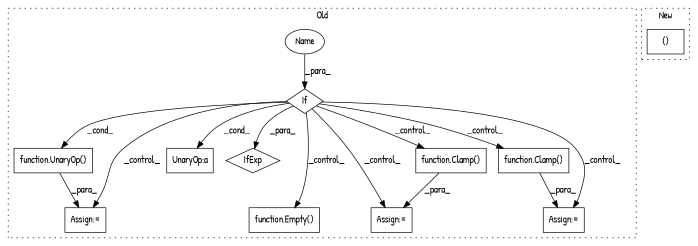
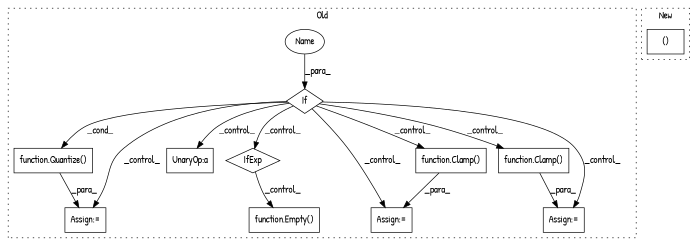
(237, 131) -> (237, 131)
(283, 131) -> (283, 131)
(308, 158) -> (261, 188)
(53, 161) -> (53, 161)
